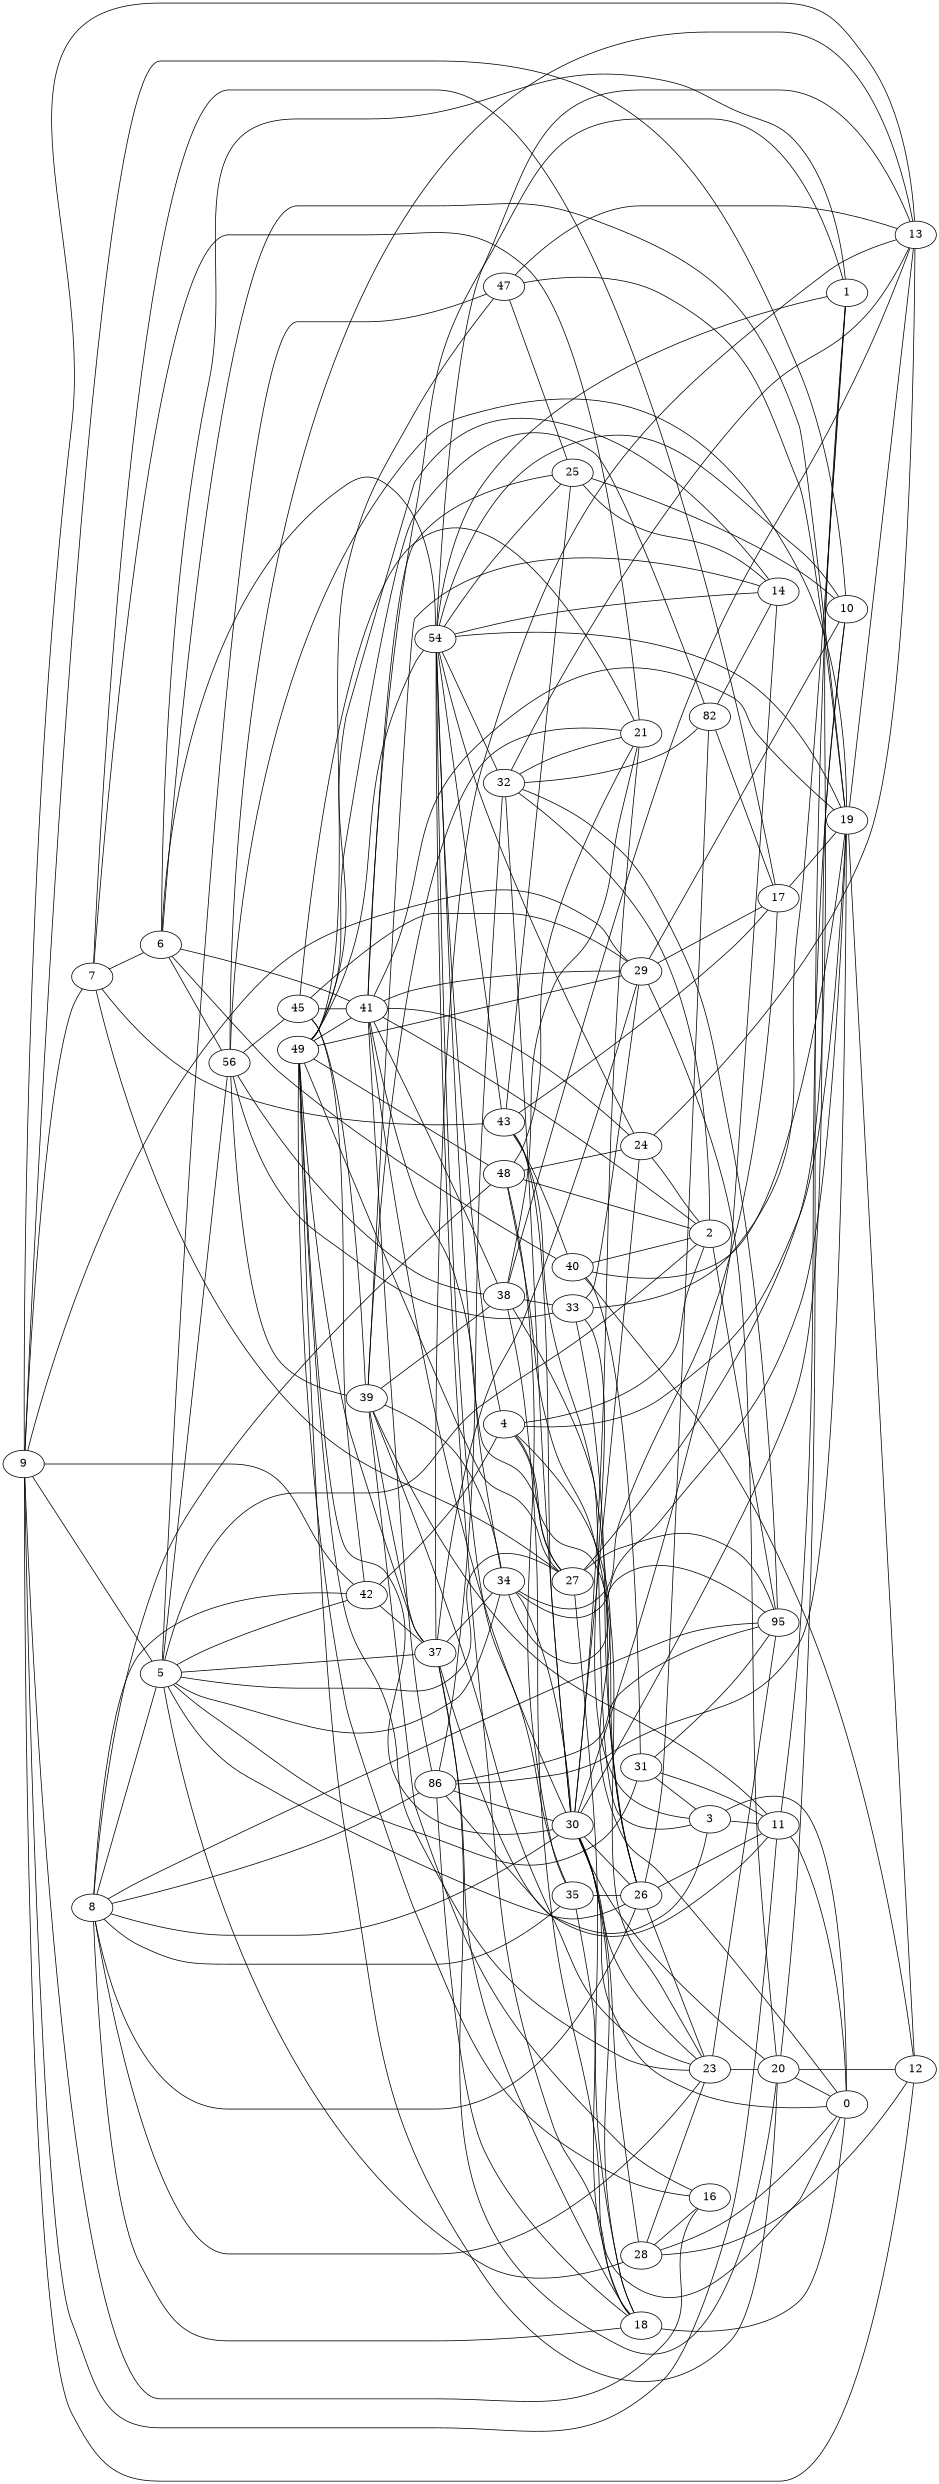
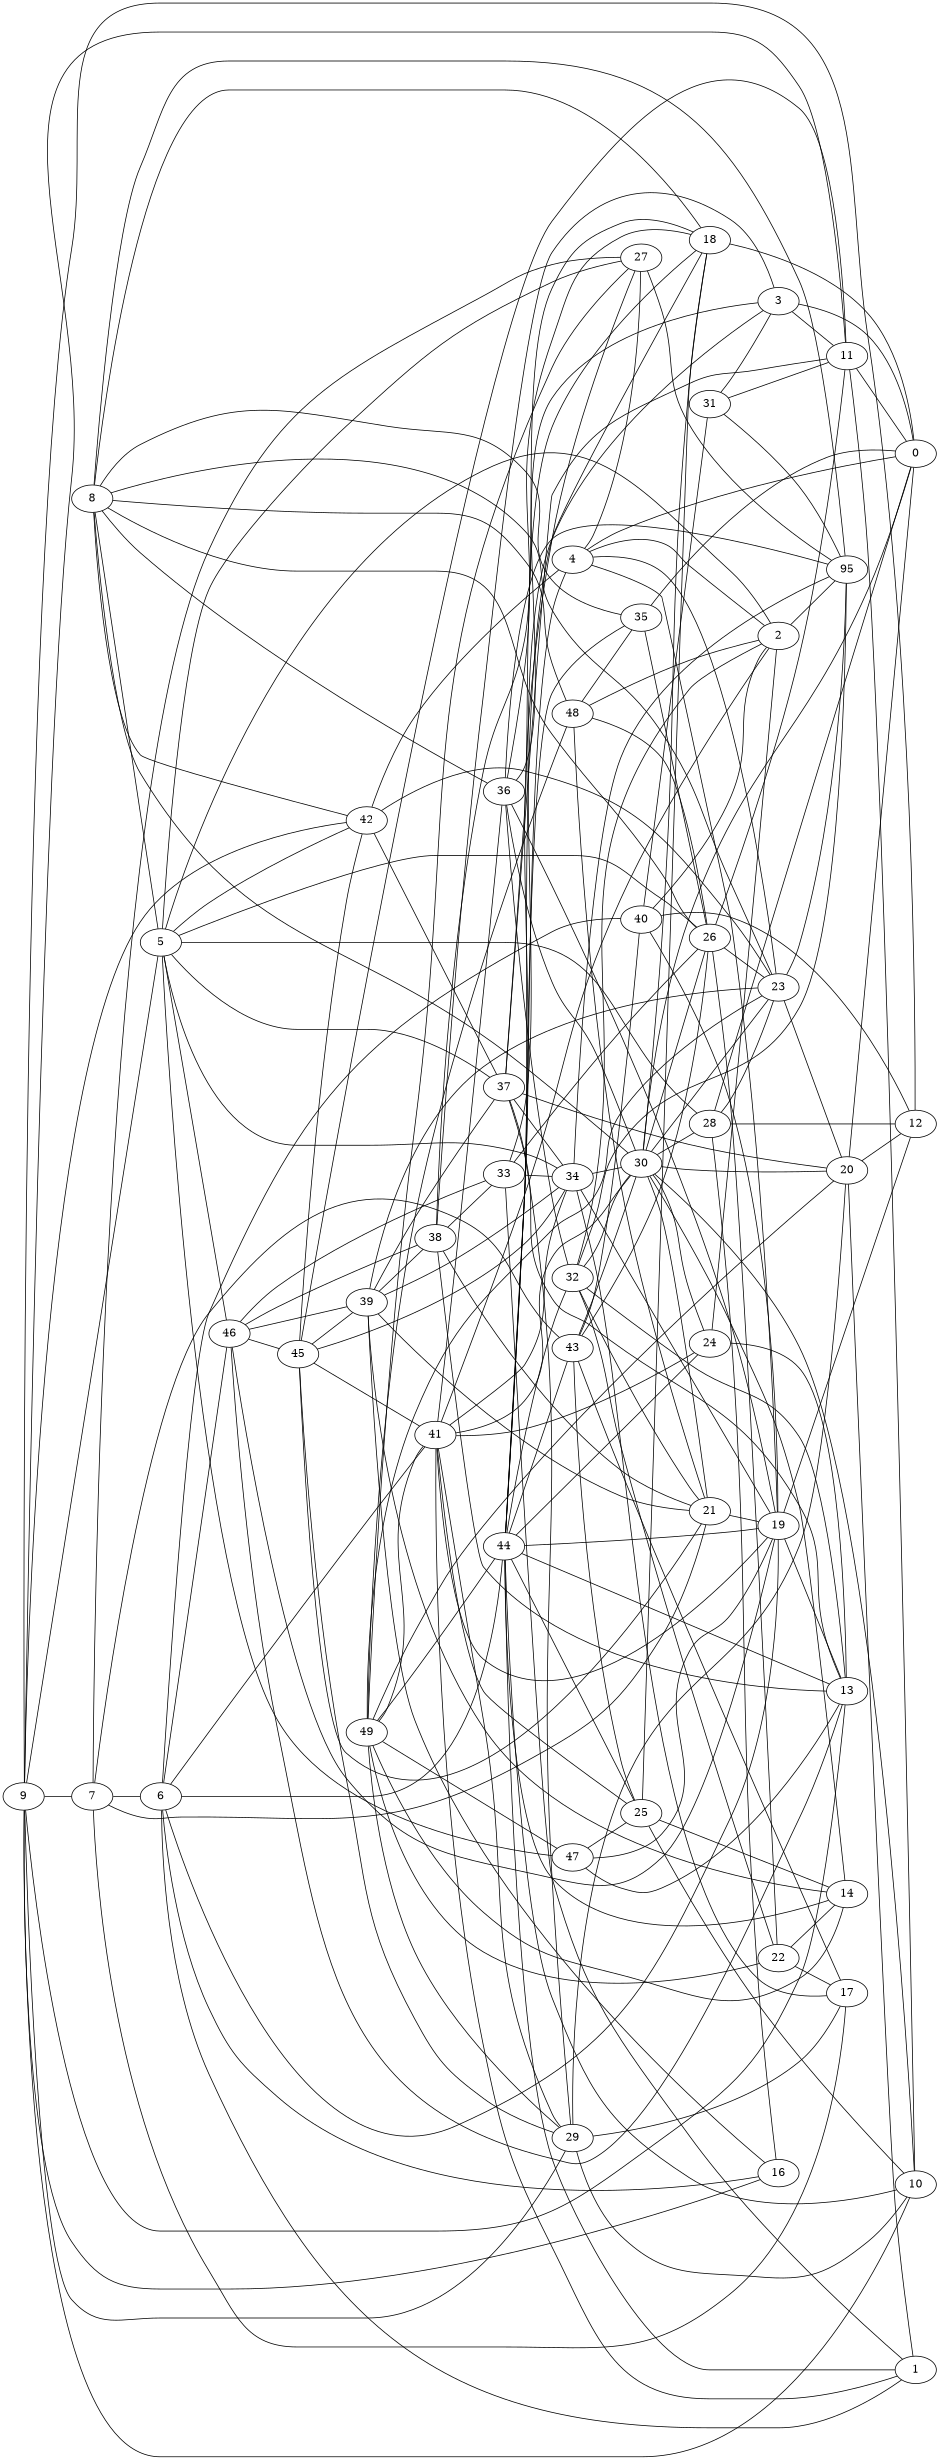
(435, 639) -> (504, 1546)
(710, 717) -> (779, 1958)
none -> (586, 790)
(813, 859) -> (746, 1519)
(824, 970) -> none
(230, 1063) -> (230, 1334)
(617, 1143) -> (538, 1176)
(437, 1152) -> none
(573, 1160) -> none
none -> (469, 1284)
(334, 1359) -> none
(338, 1525) -> none
(519, 1642) -> (465, 506)
(345, 1701) -> (356, 2145)
(435, 1784) -> (504, 791)
(407, 1829) -> none
(597, 1974) -> (667, 1026)
